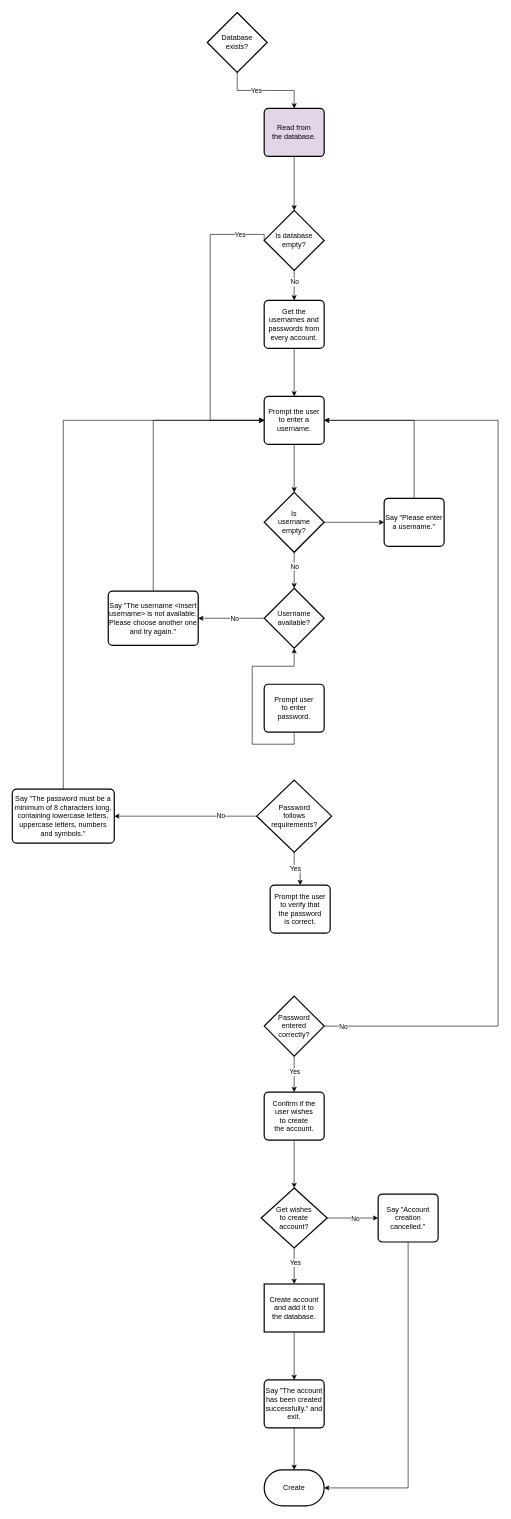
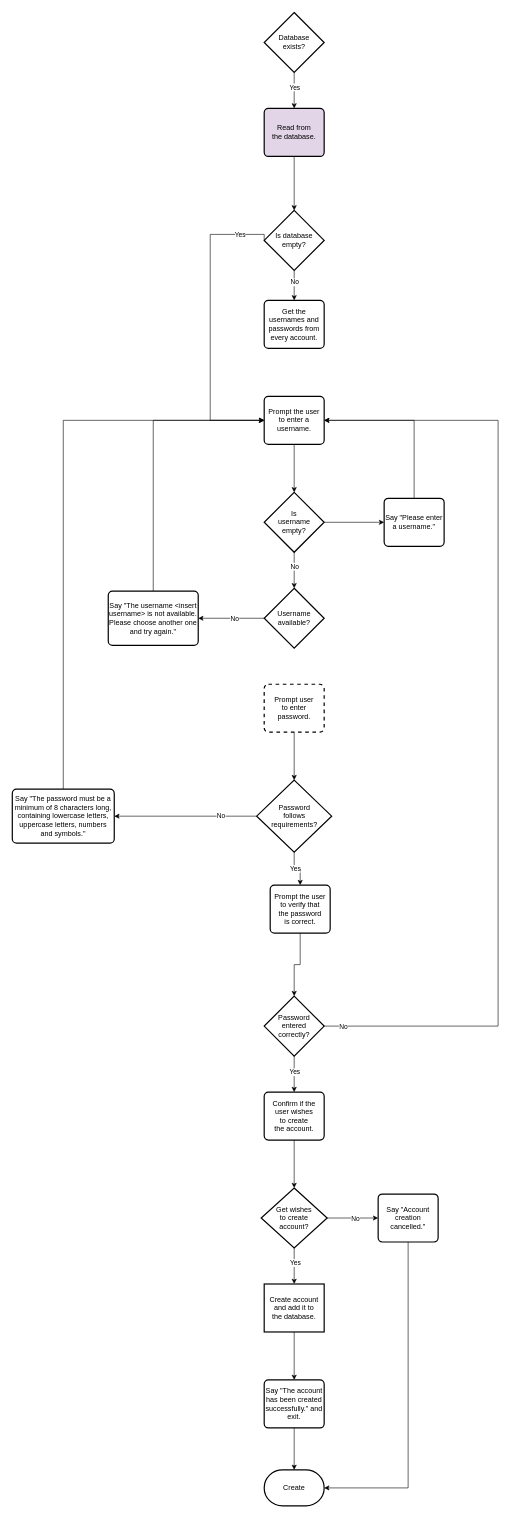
(237, 42) -> (294, 42)
(294, 390) -> none
(252, 666) -> (294, 774)
(294, 708) -> (294, 708)
none -> (298, 965)
